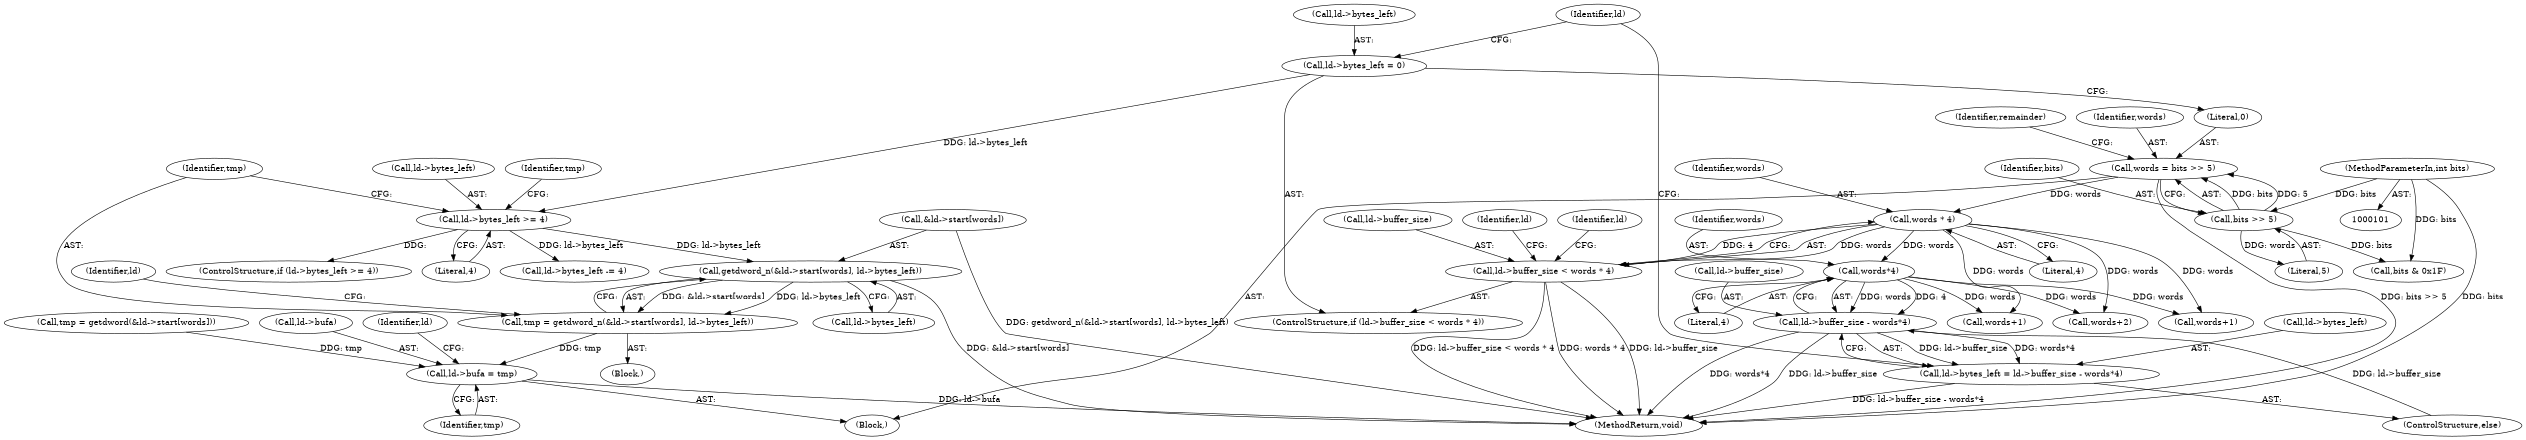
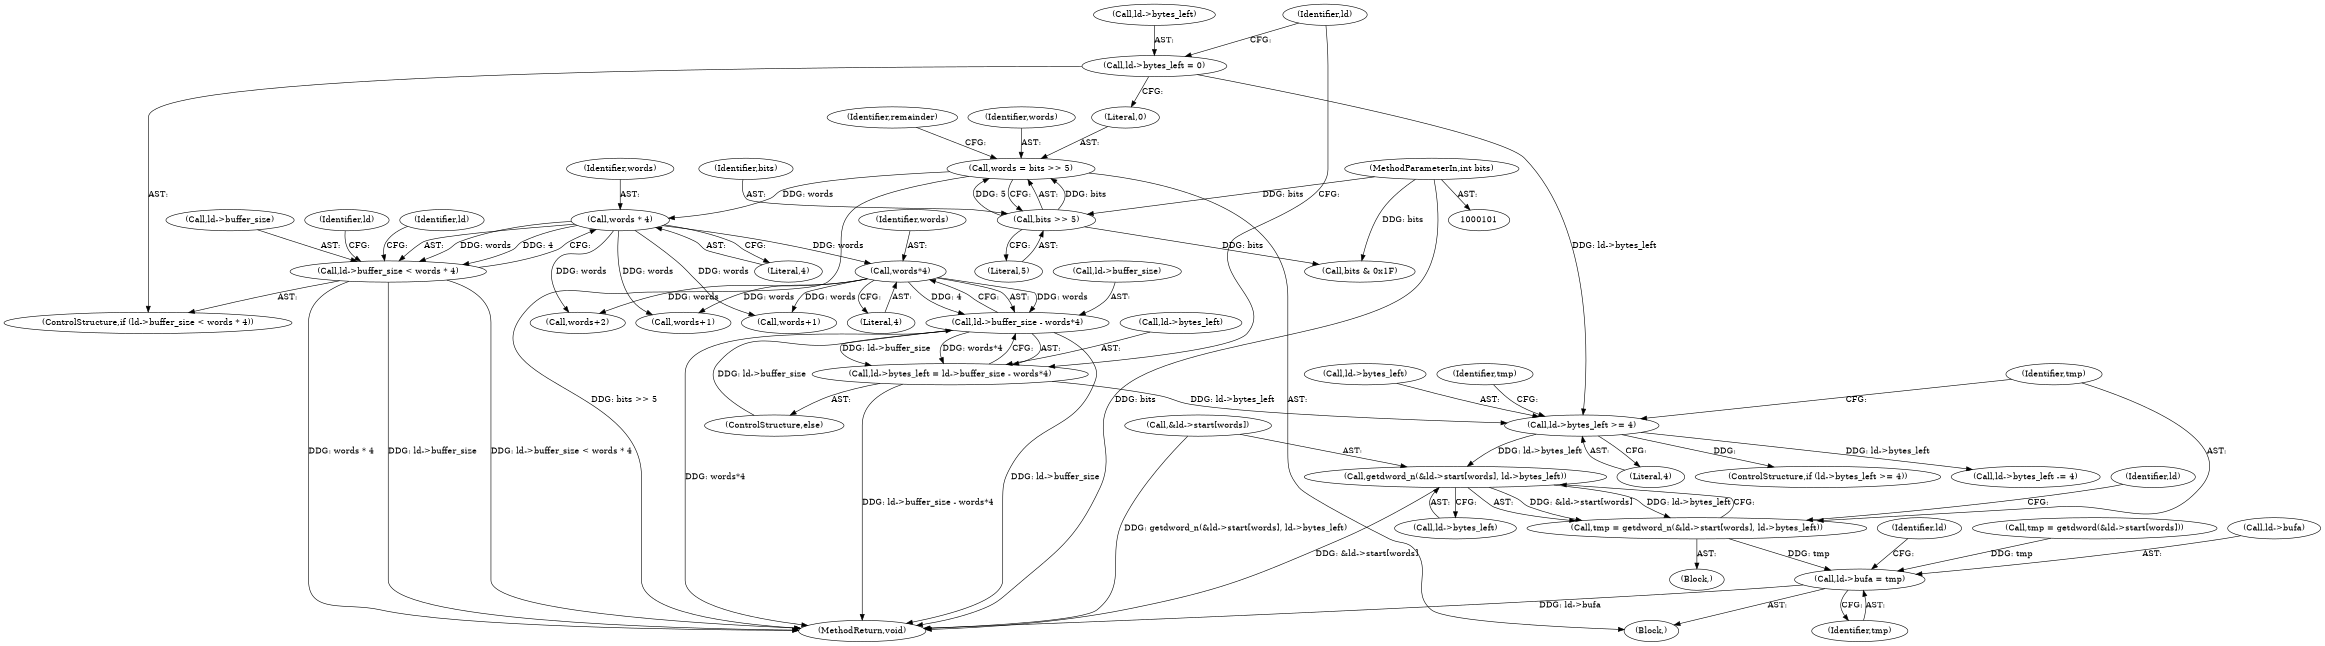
(2270, 246) -> (1021, 246)
none -> (1275, 413)
